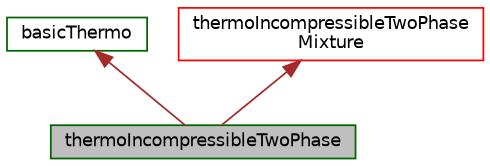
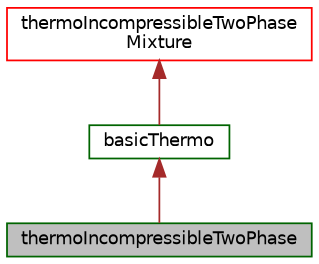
(254, 98) -> (159, 102)
